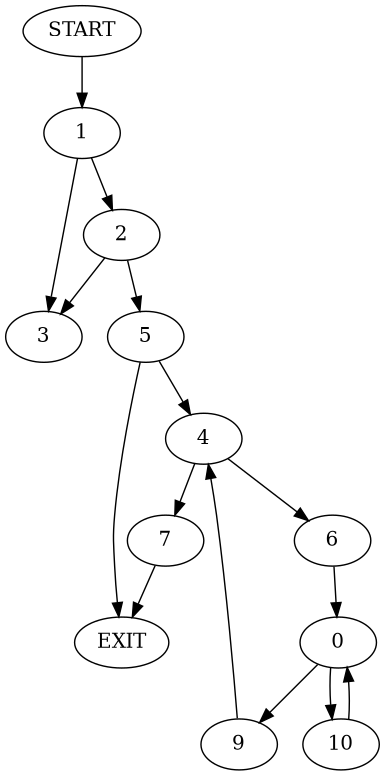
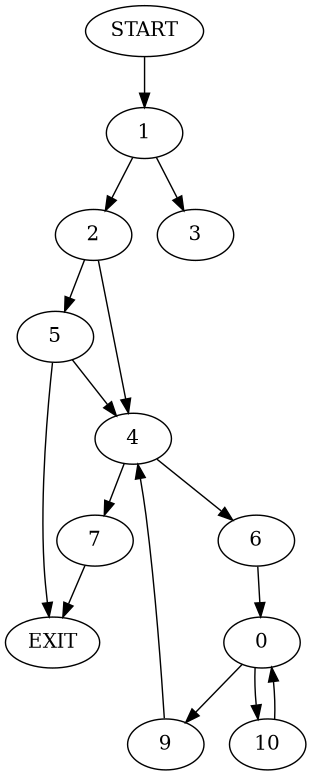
(87, 280) -> (112, 330)
